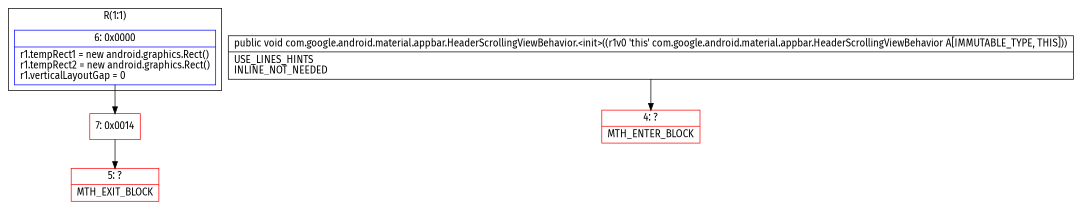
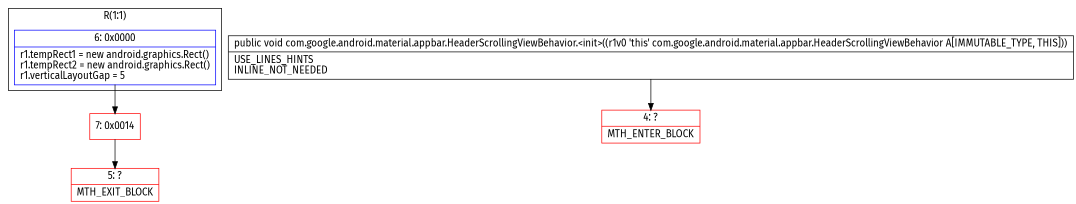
(73, 76) -> (73, 76)
